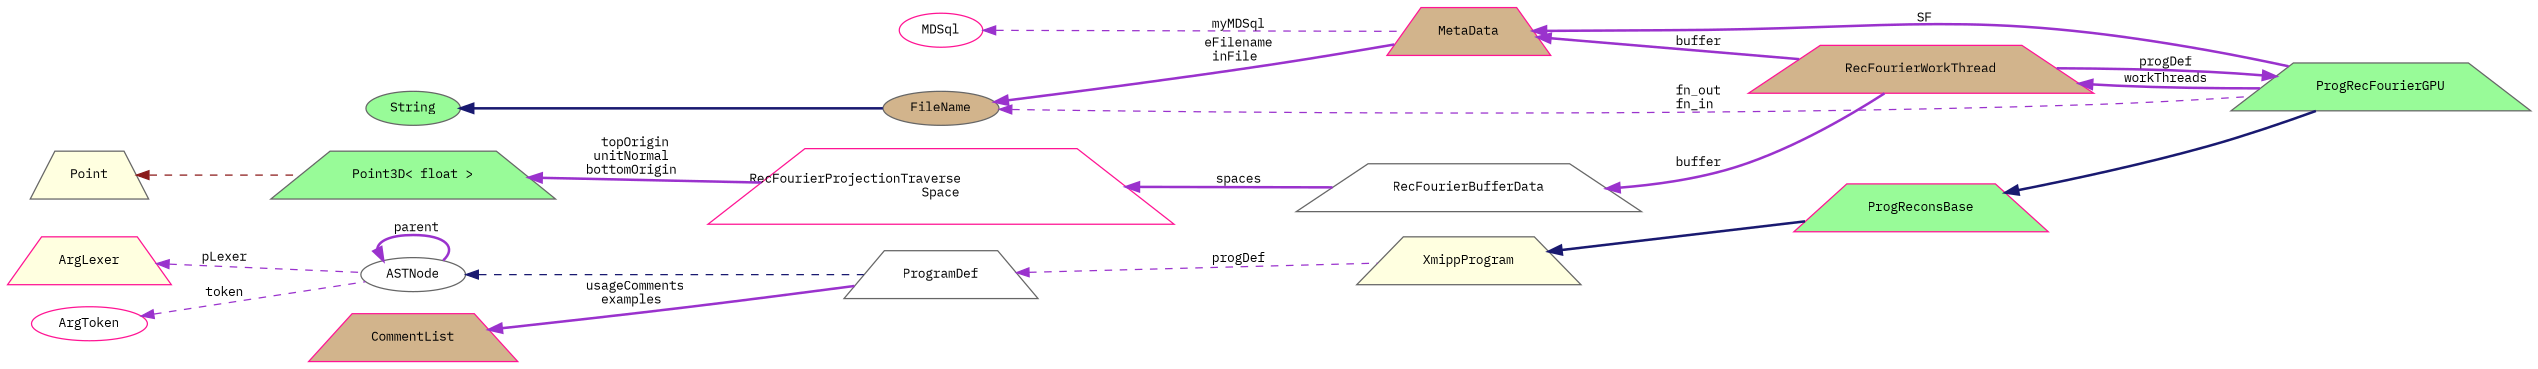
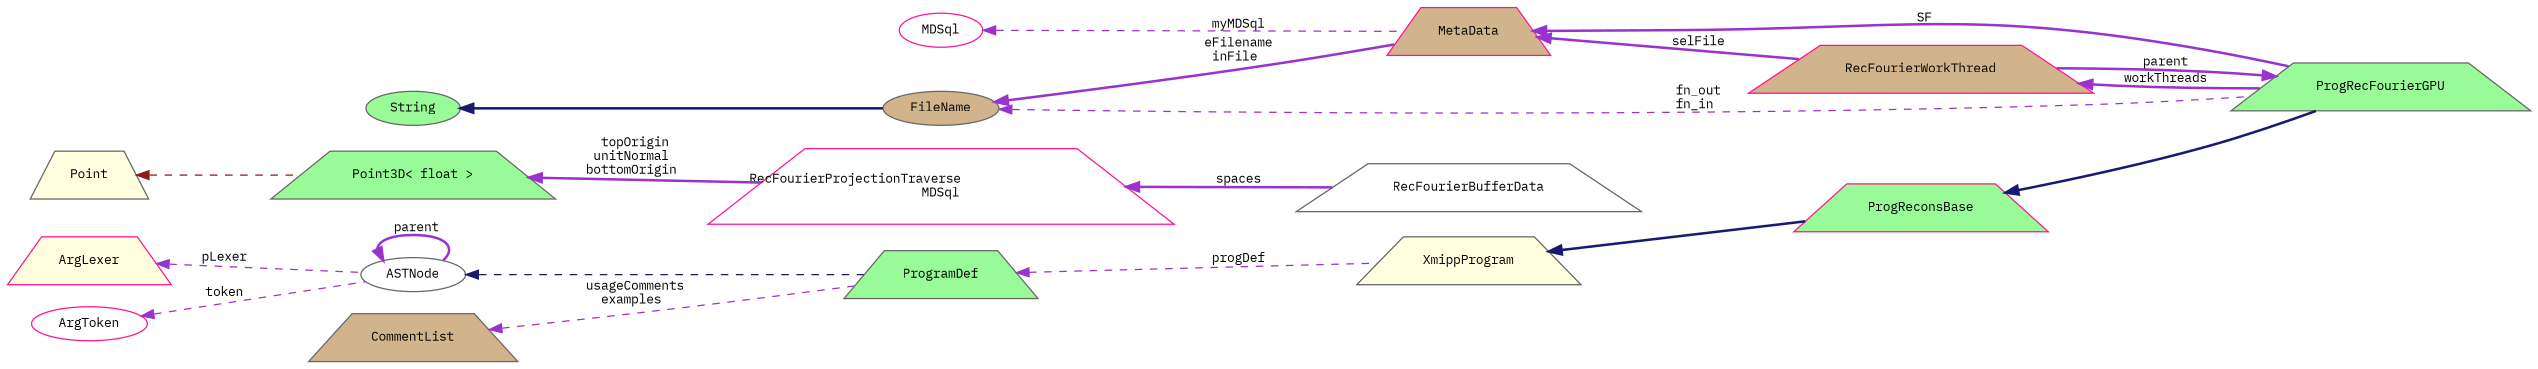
(1695, 42) -> (1695, 42)
(2162, 62) -> (2162, 62)
(1759, 159) -> none
(941, 186) -> (941, 186)
(941, 275) -> (941, 275)
(678, 308) -> (678, 308)
(413, 338) -> (413, 338)
